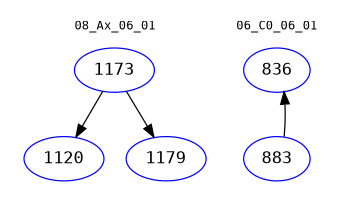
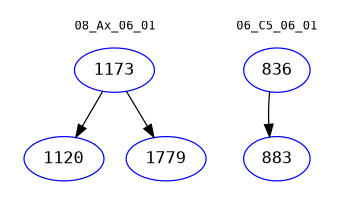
(277, 26) -> (277, 26)
(285, 121) -> (269, 108)
(166, 159) -> (166, 159)
